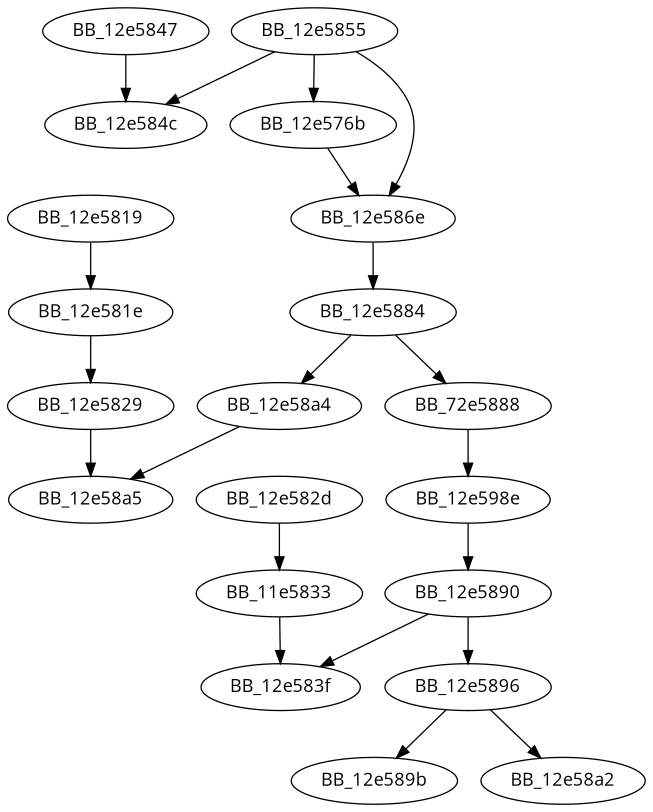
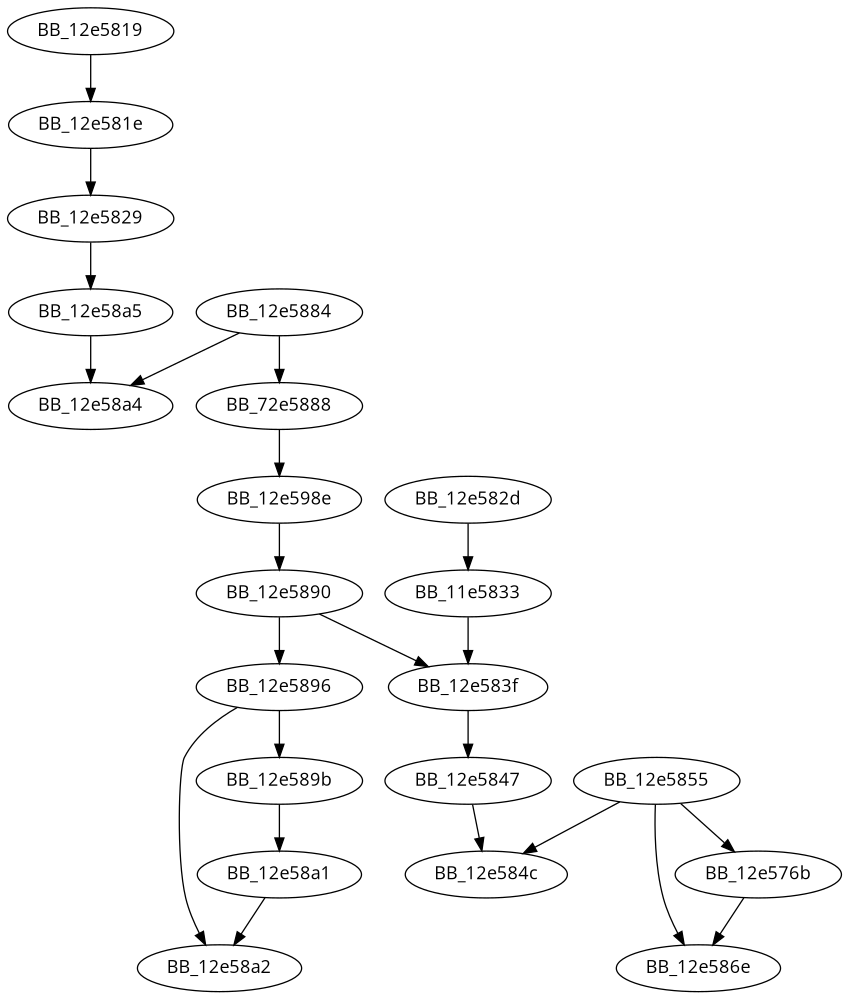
(373, 259) -> none
(191, 450) -> (91, 353)
none -> (468, 728)
none -> (279, 875)
